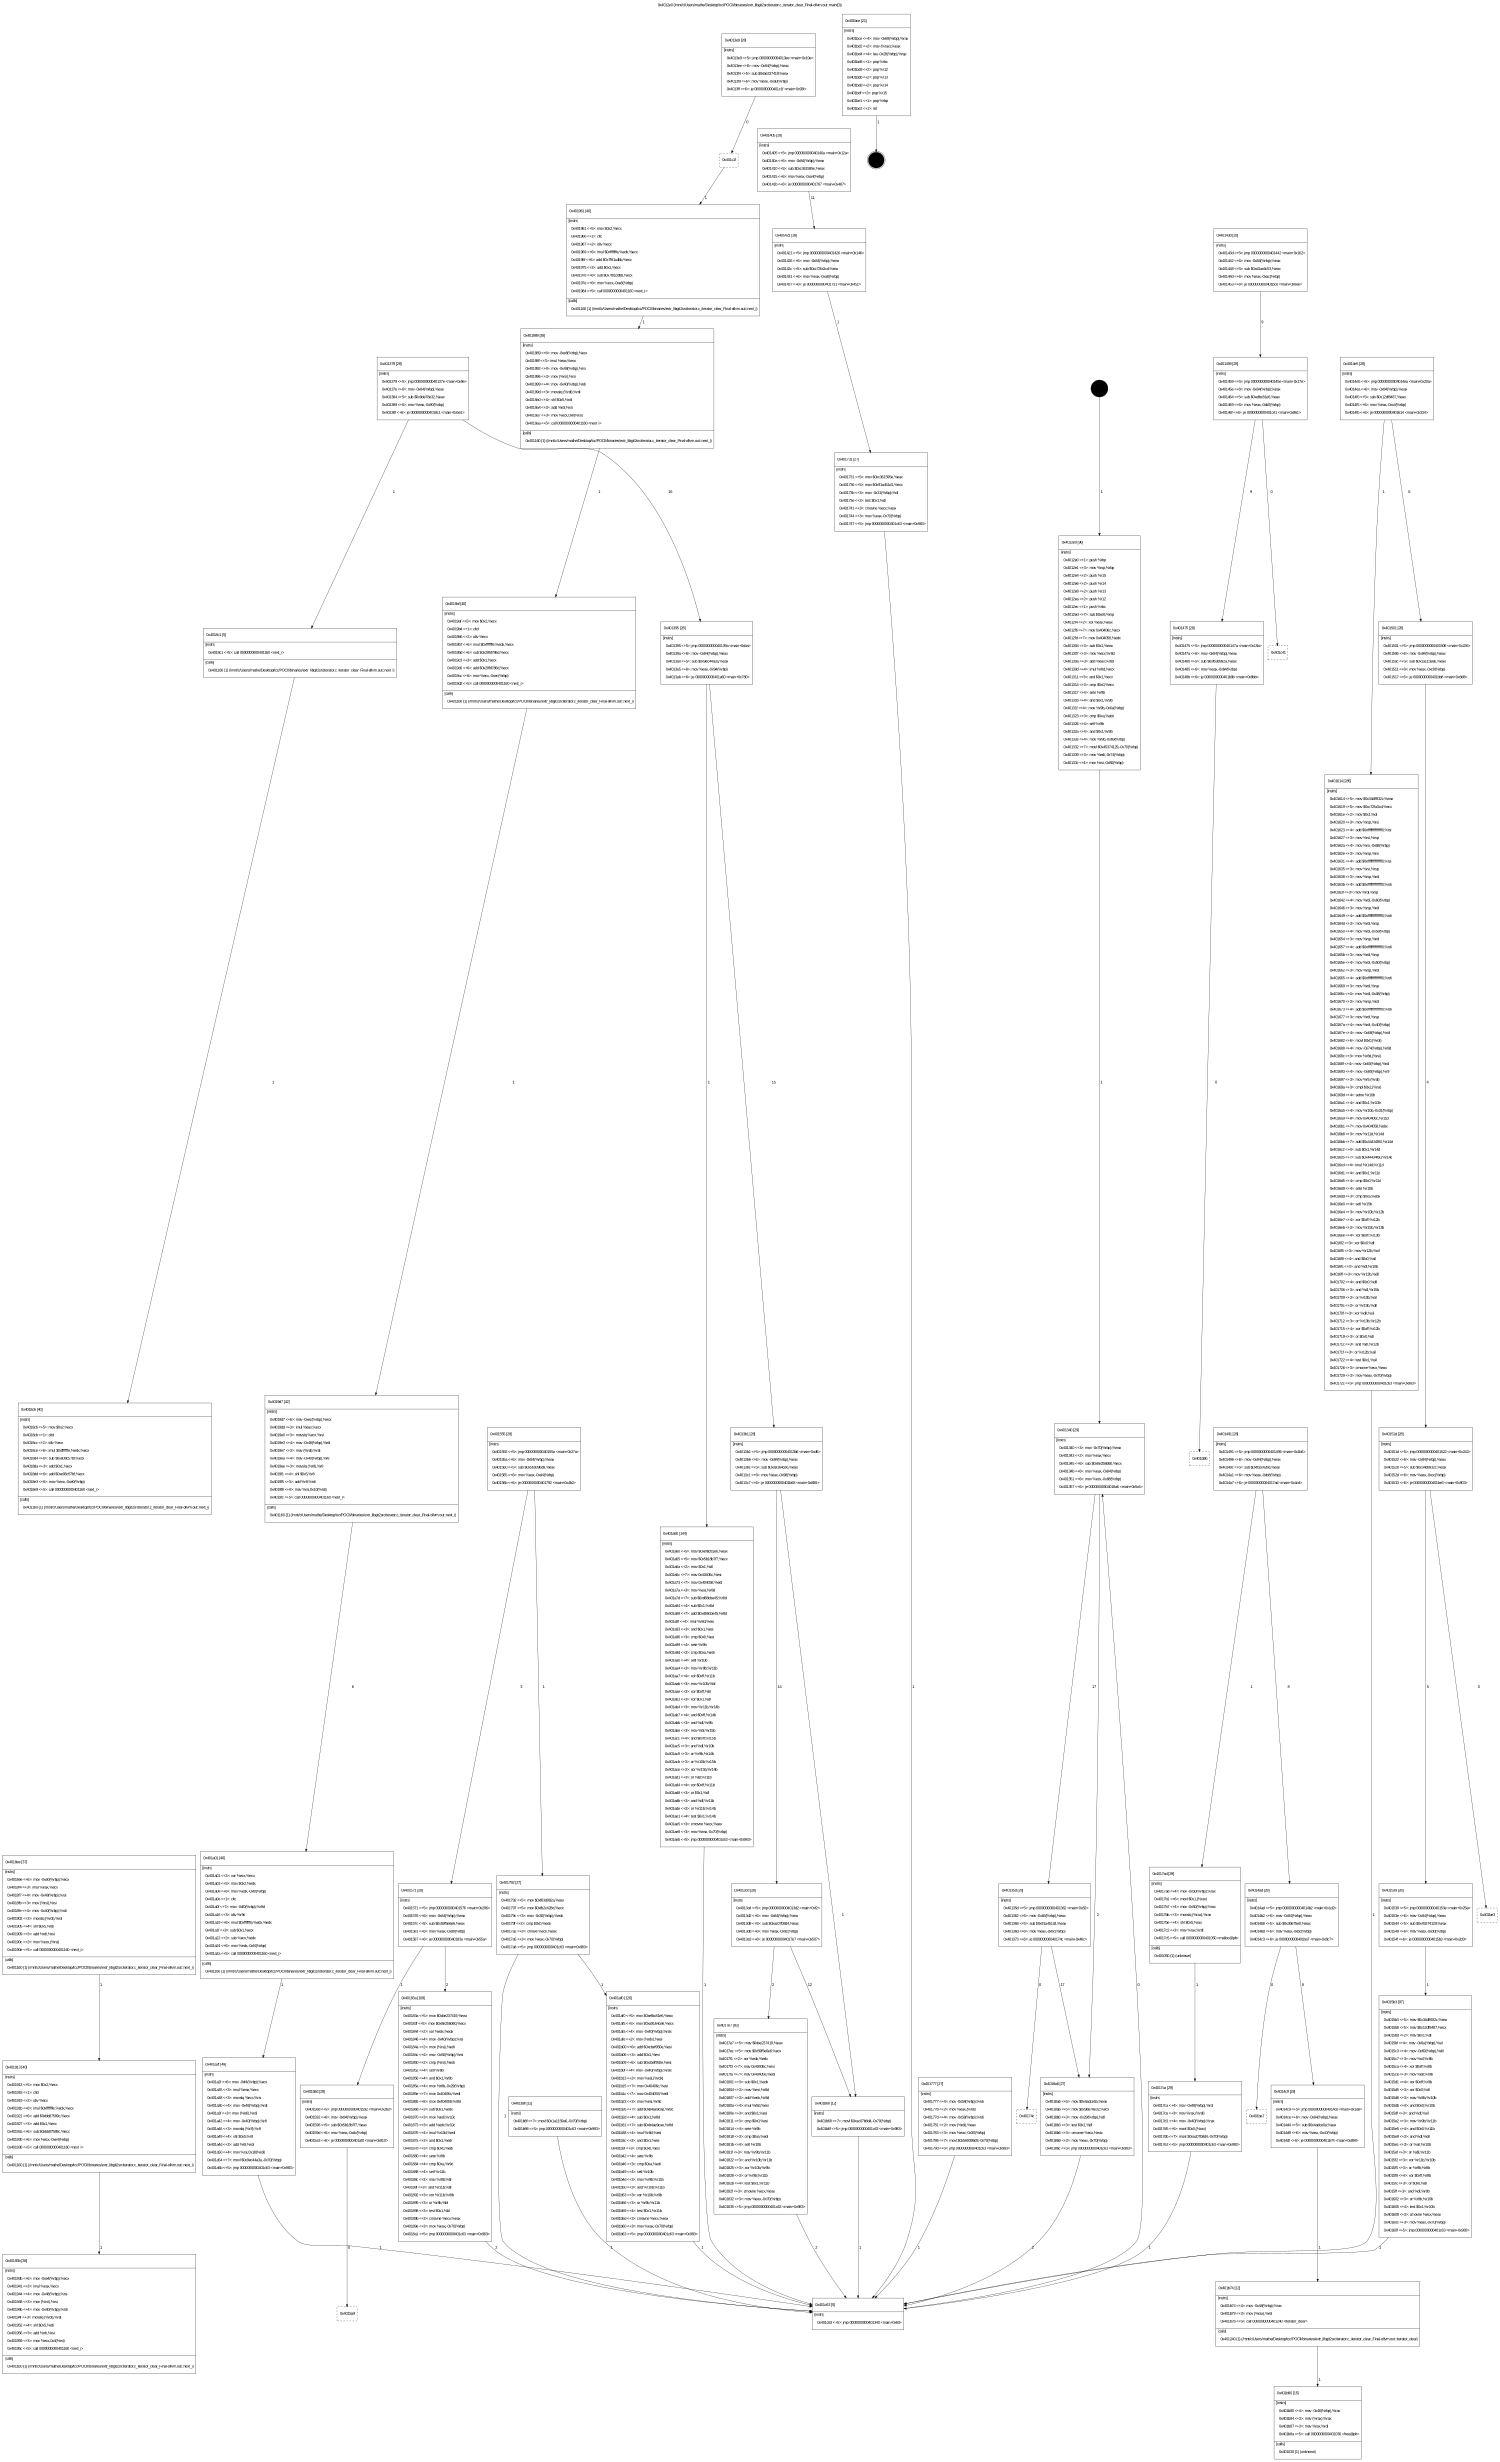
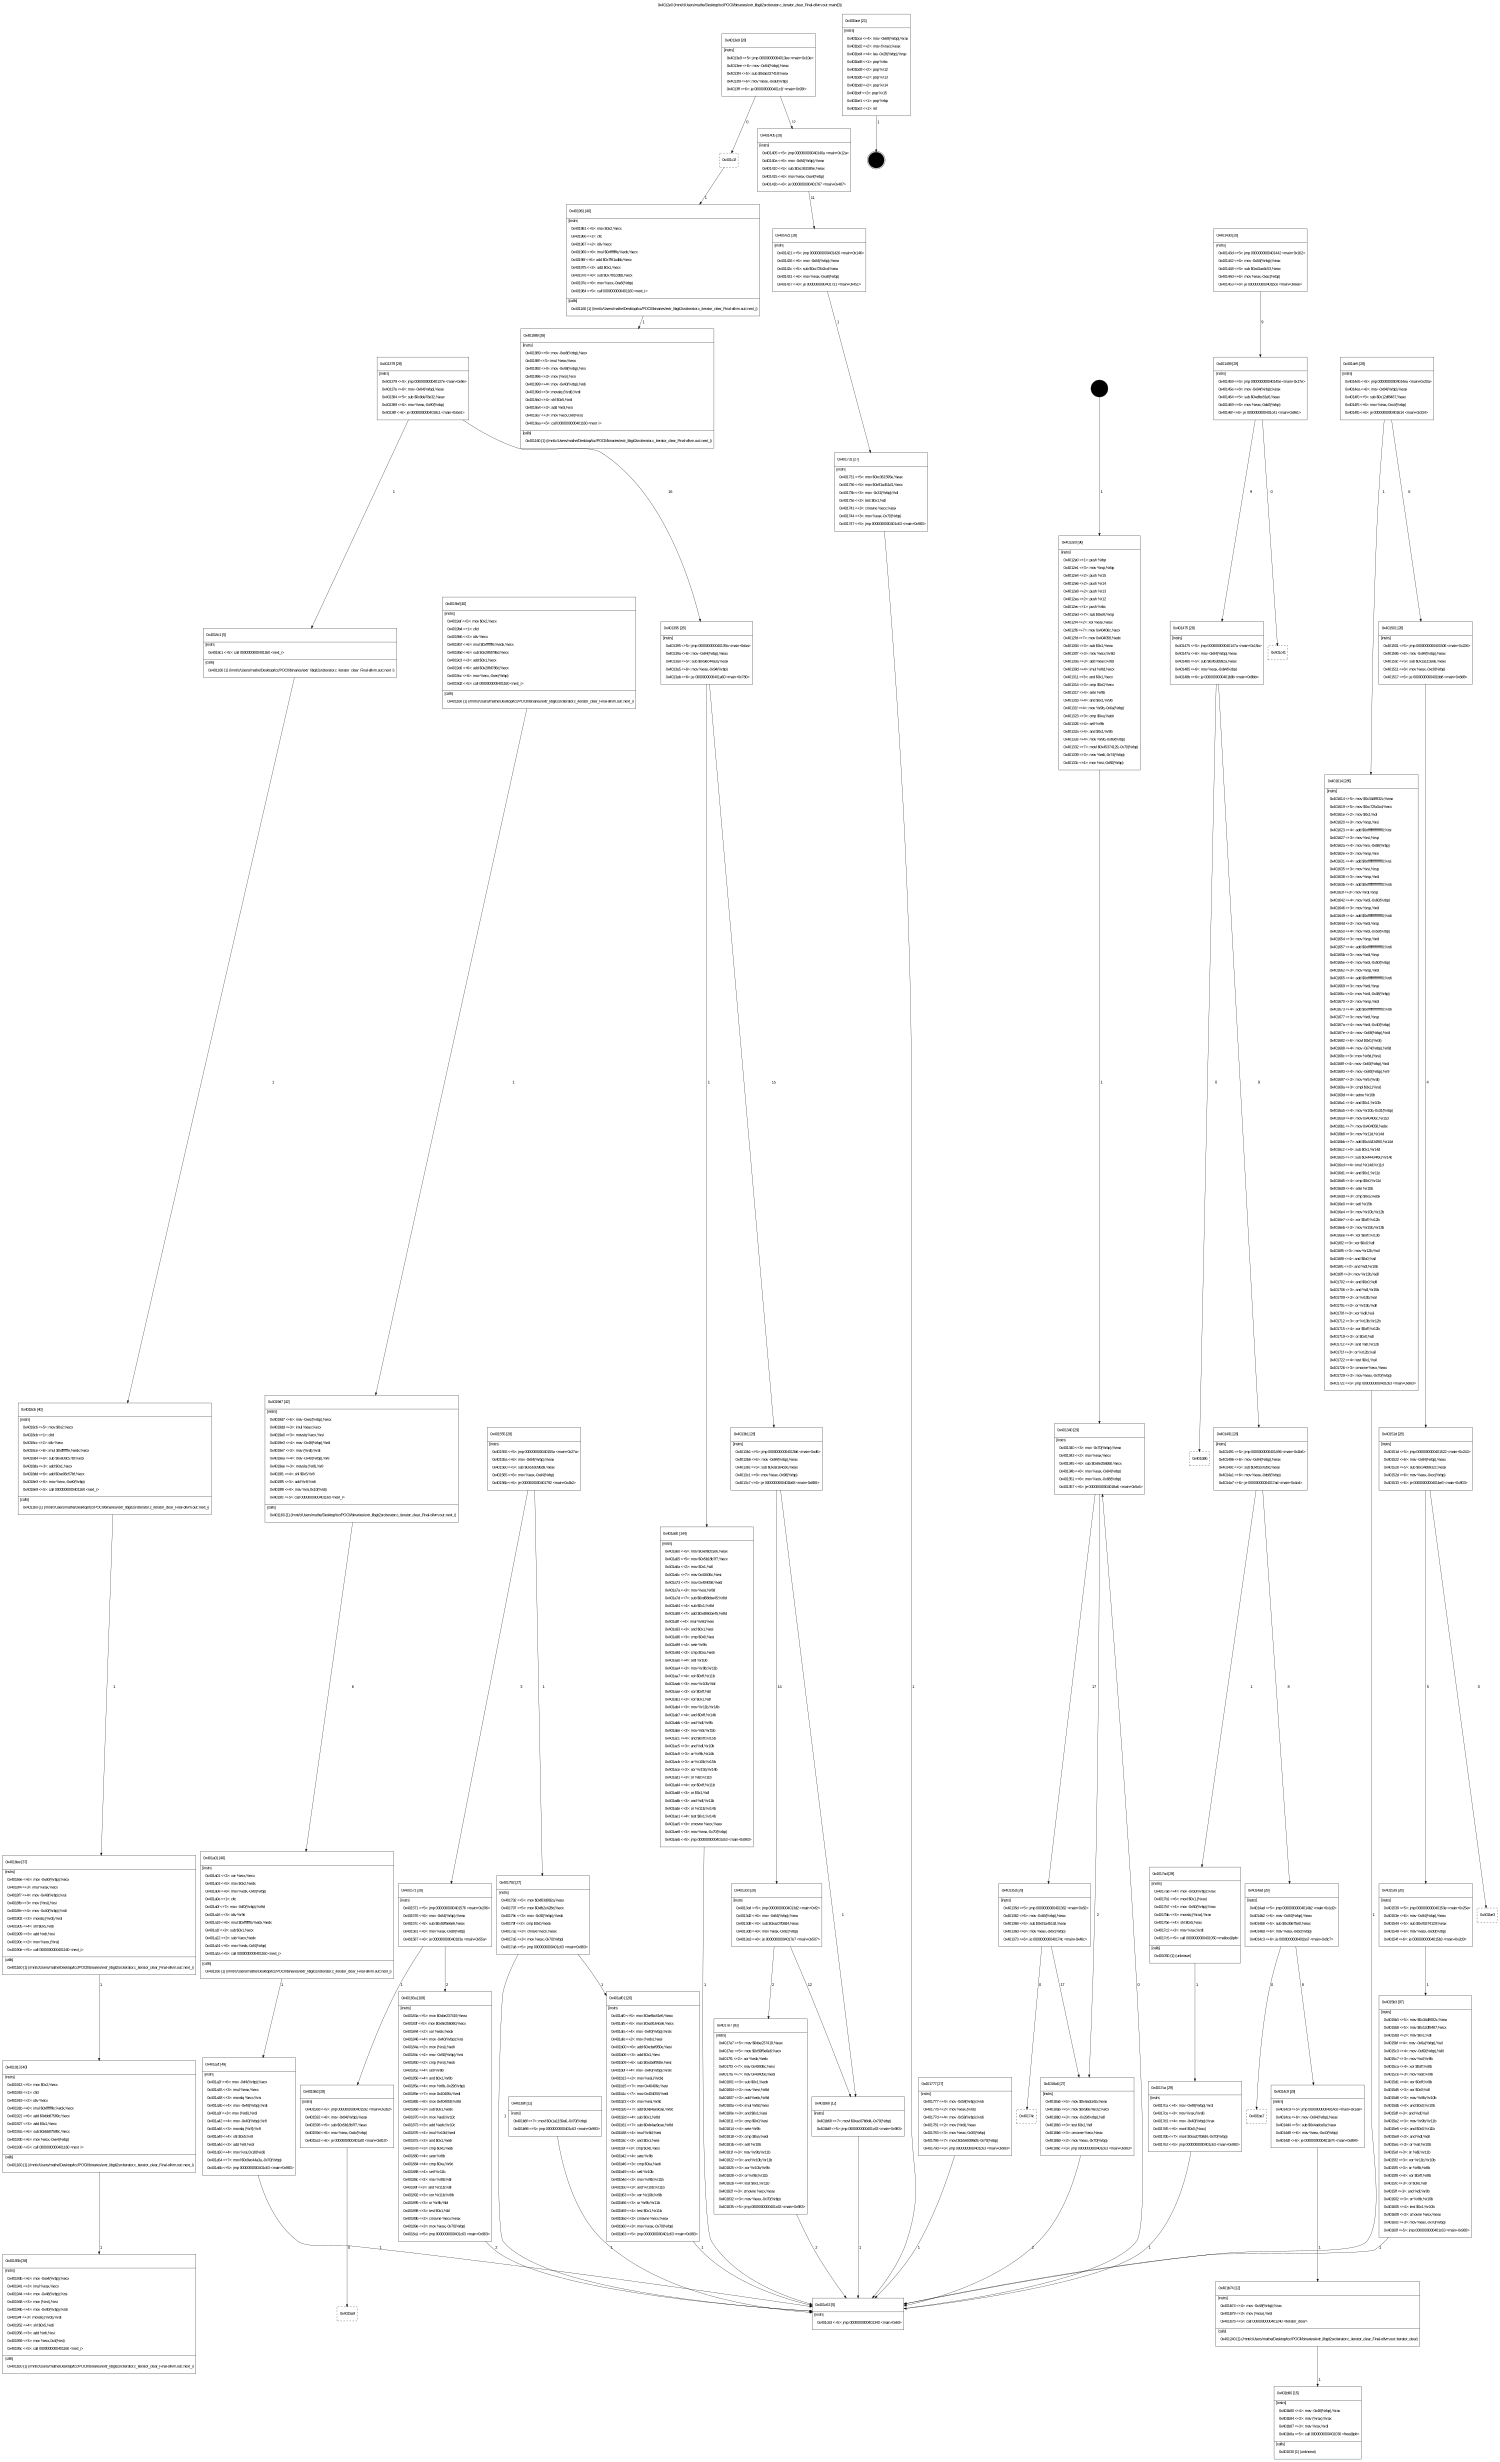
none -> (786, 111)
(578, 521) -> none
none -> (1239, 1055)
none -> (107, 1684)
